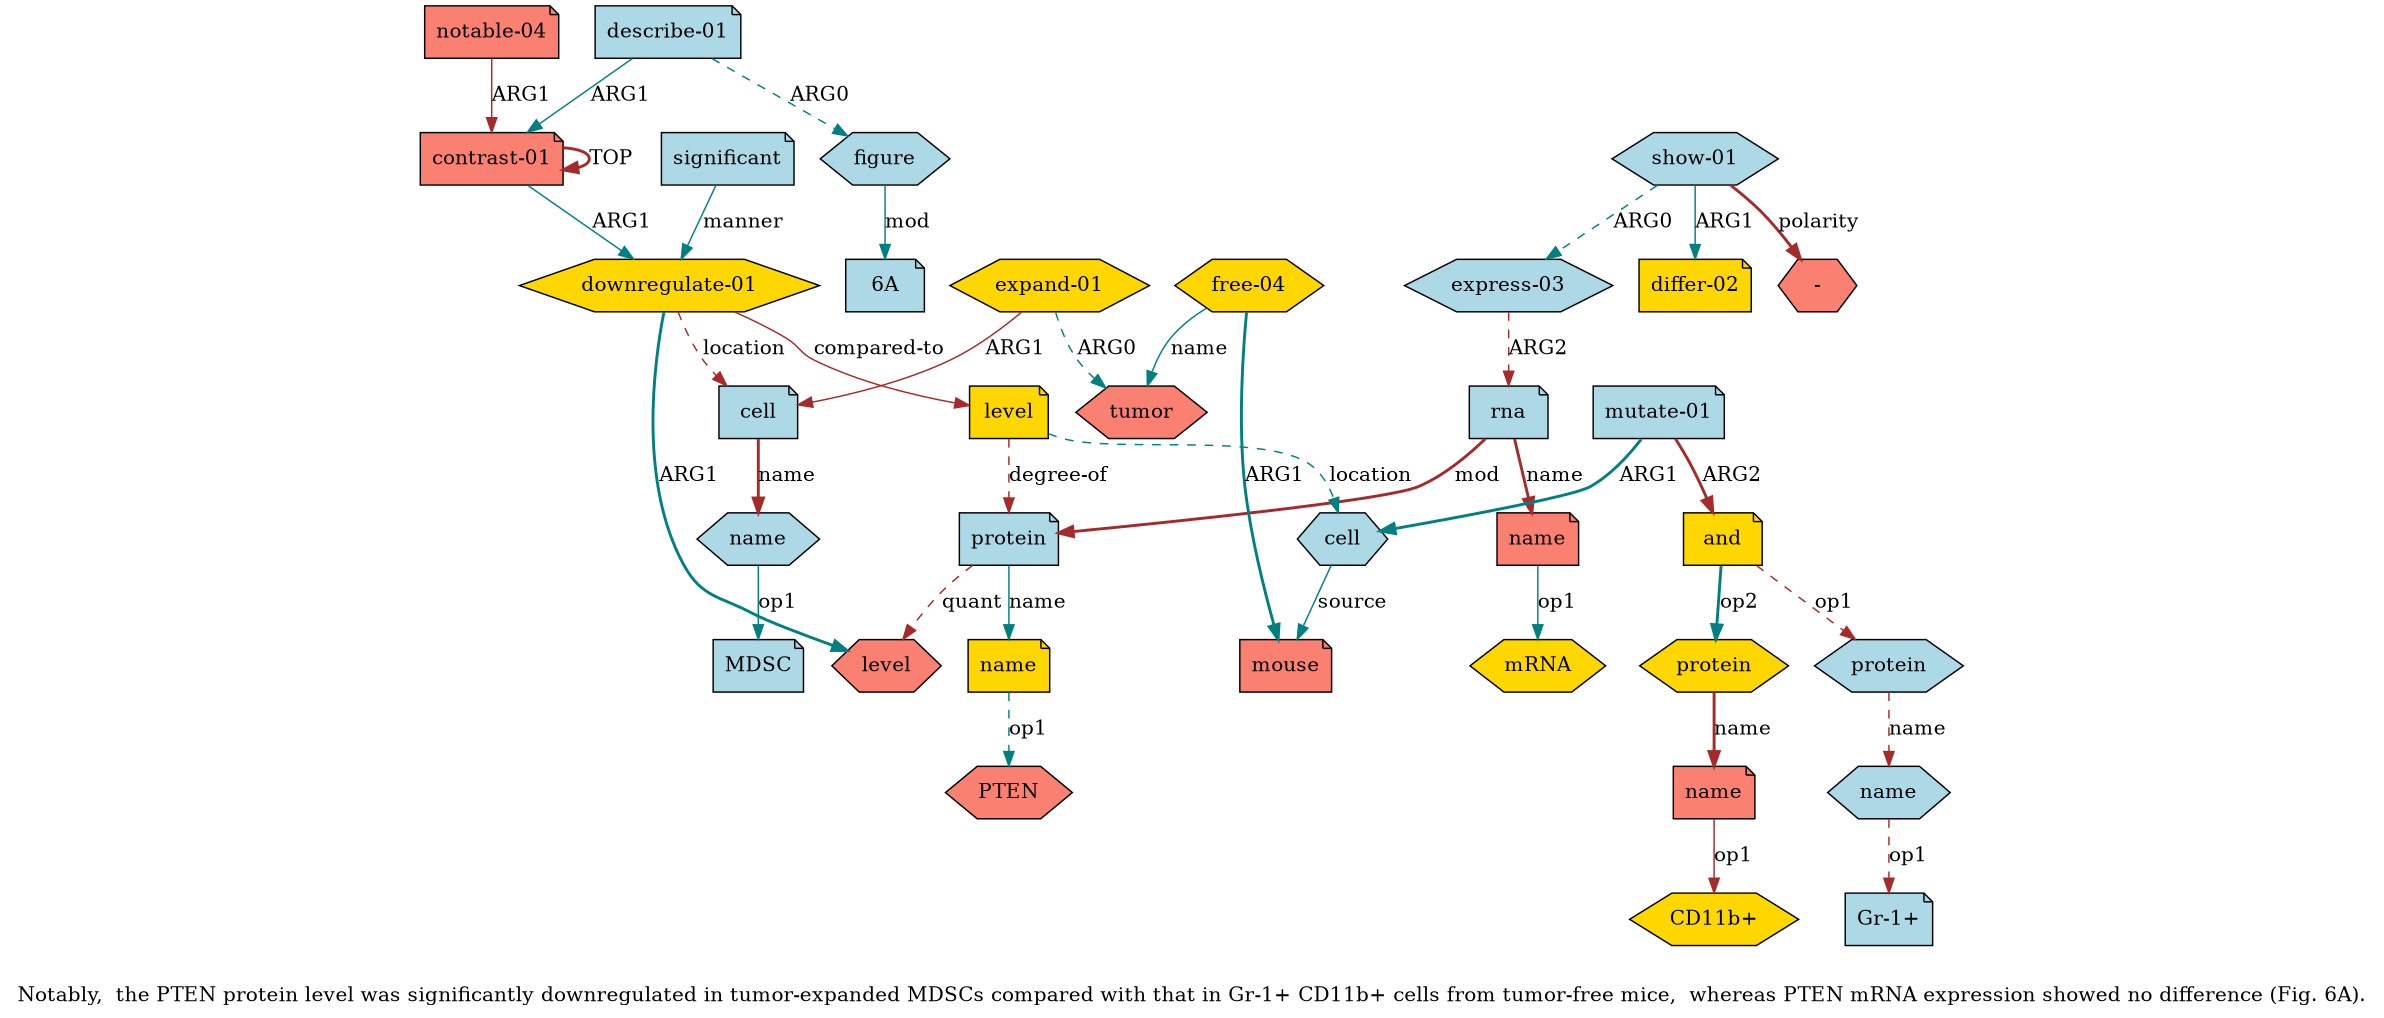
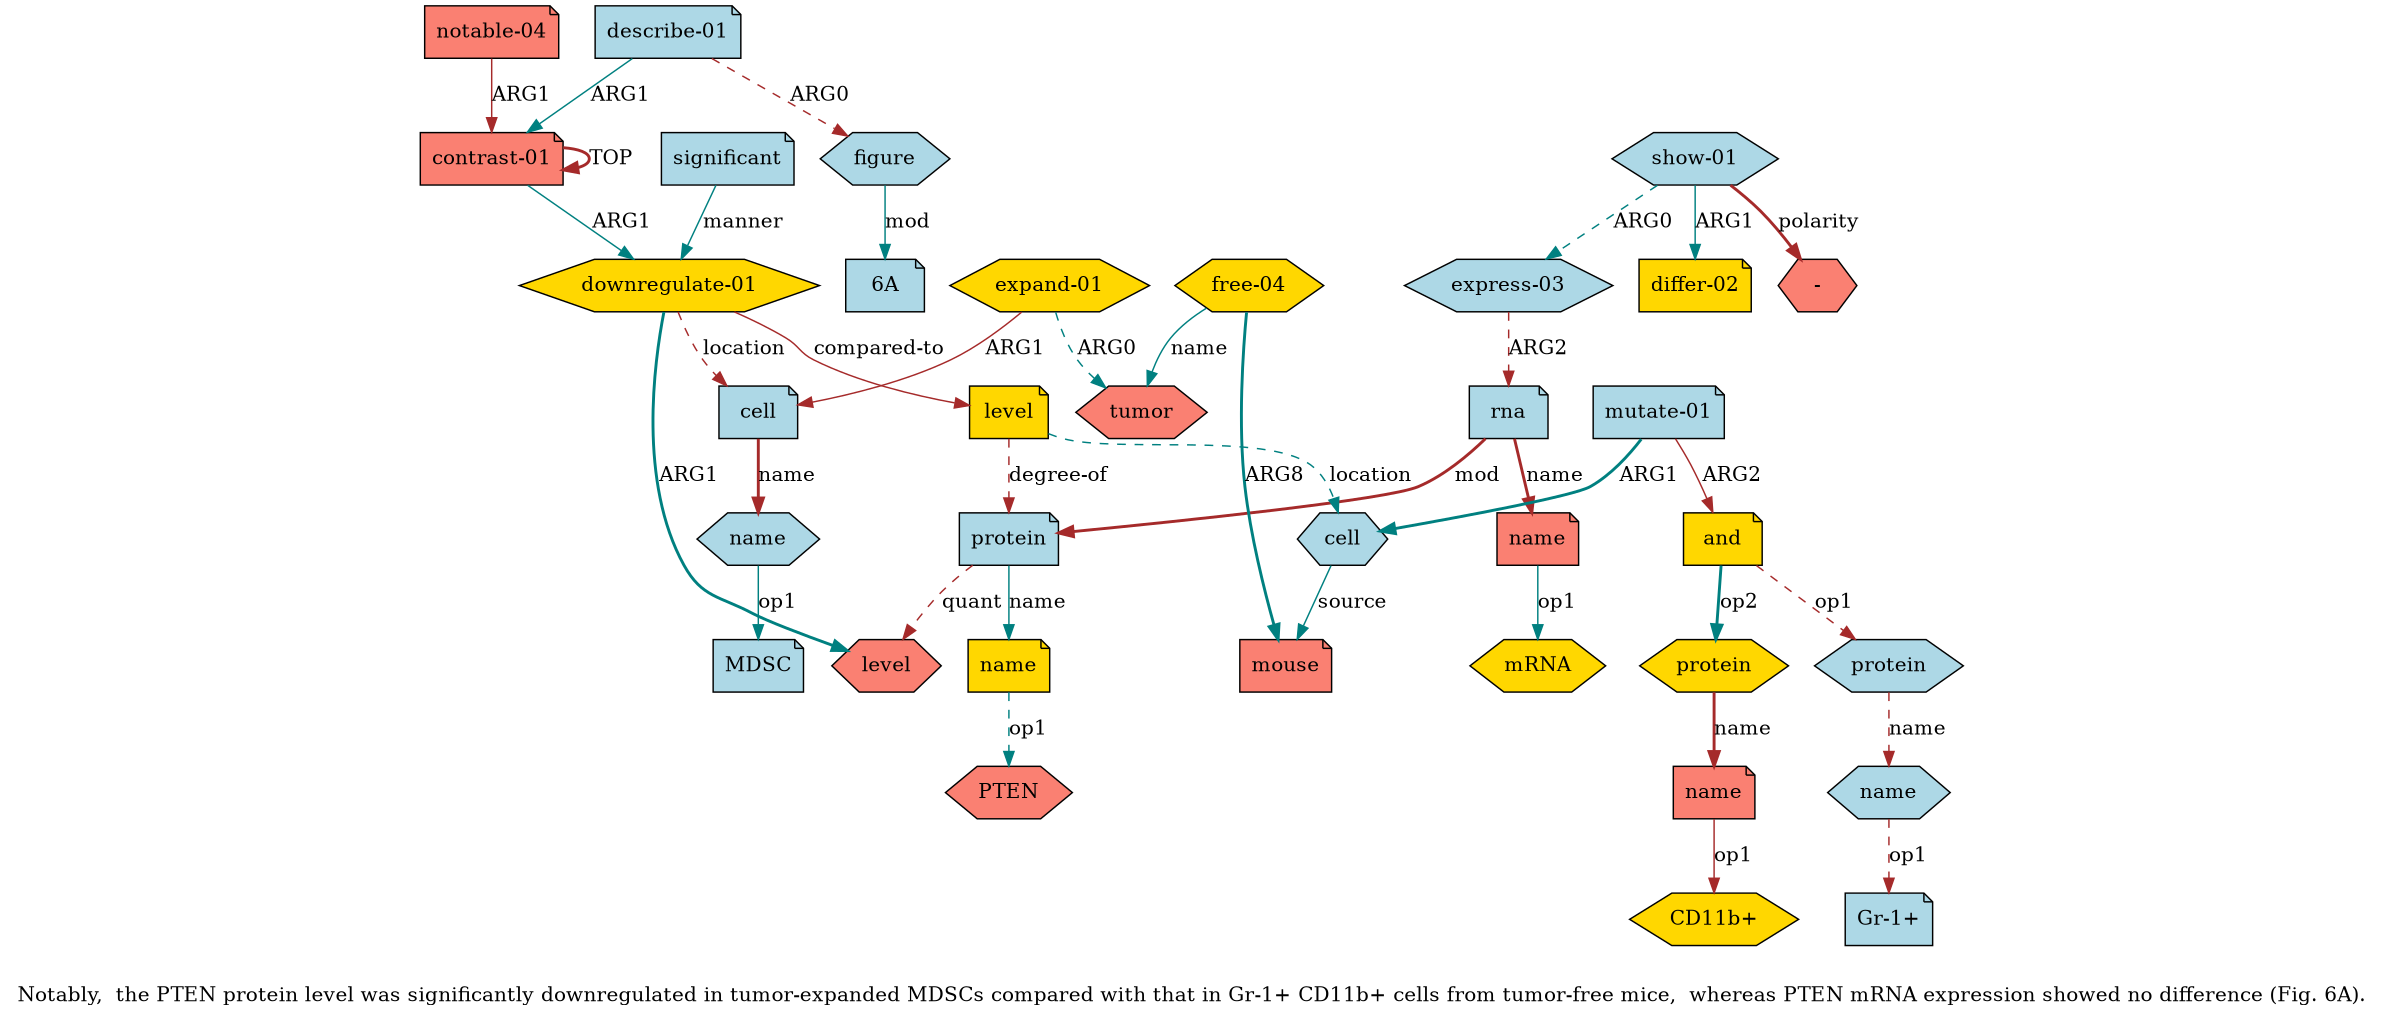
(773, 94) -> (773, 94)
(1693, 468) -> (1693, 468)
(1275, 476) -> (1275, 476)
